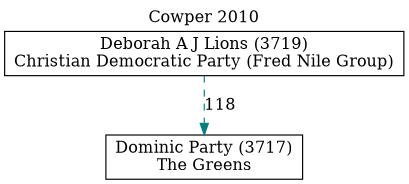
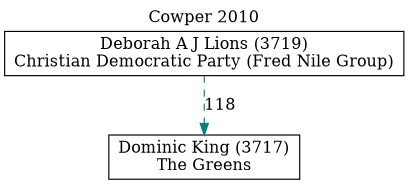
(204, 157) -> (204, 157)
